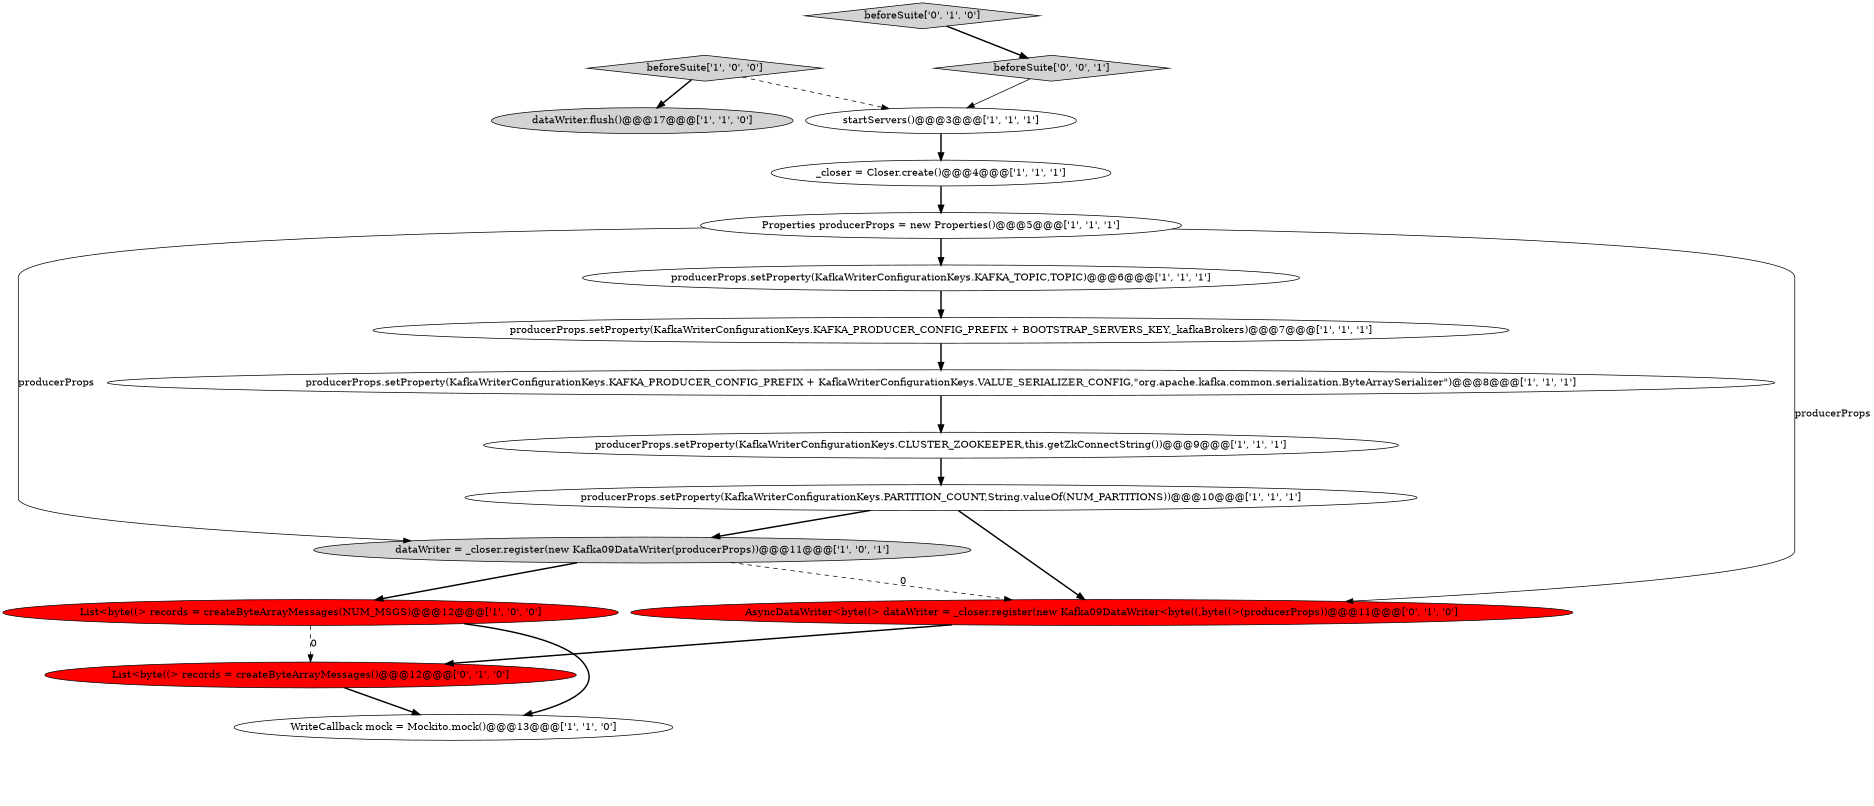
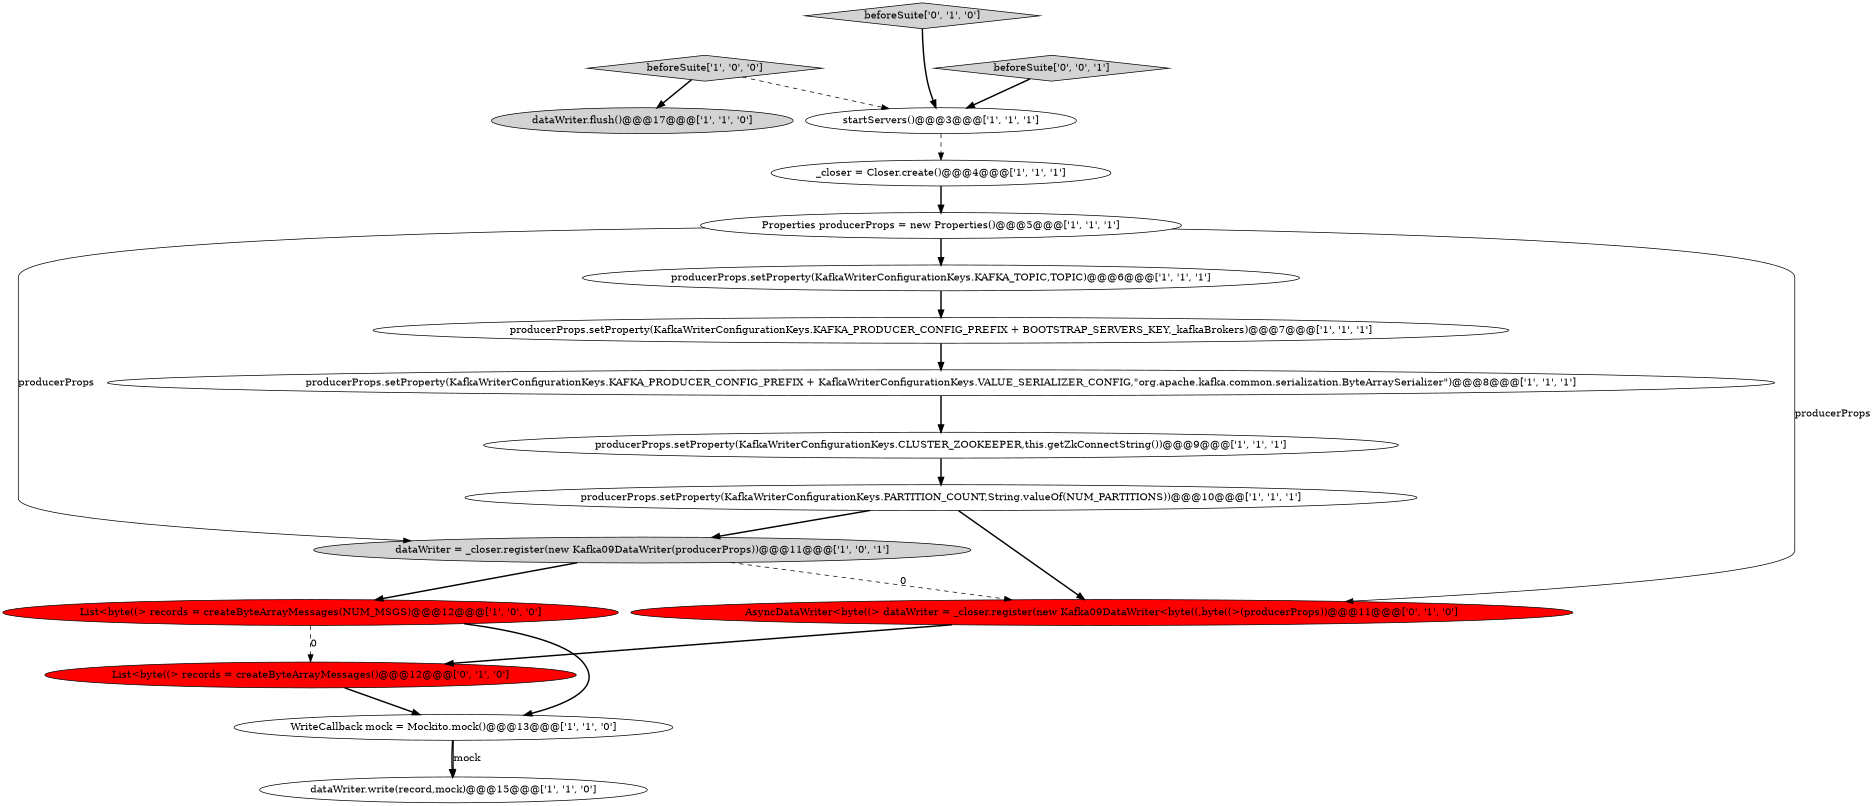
(984, 41) -> (925, 65)
(1002, 92) -> (1002, 92)
(941, 143) -> (941, 143)
none -> (453, 790)
